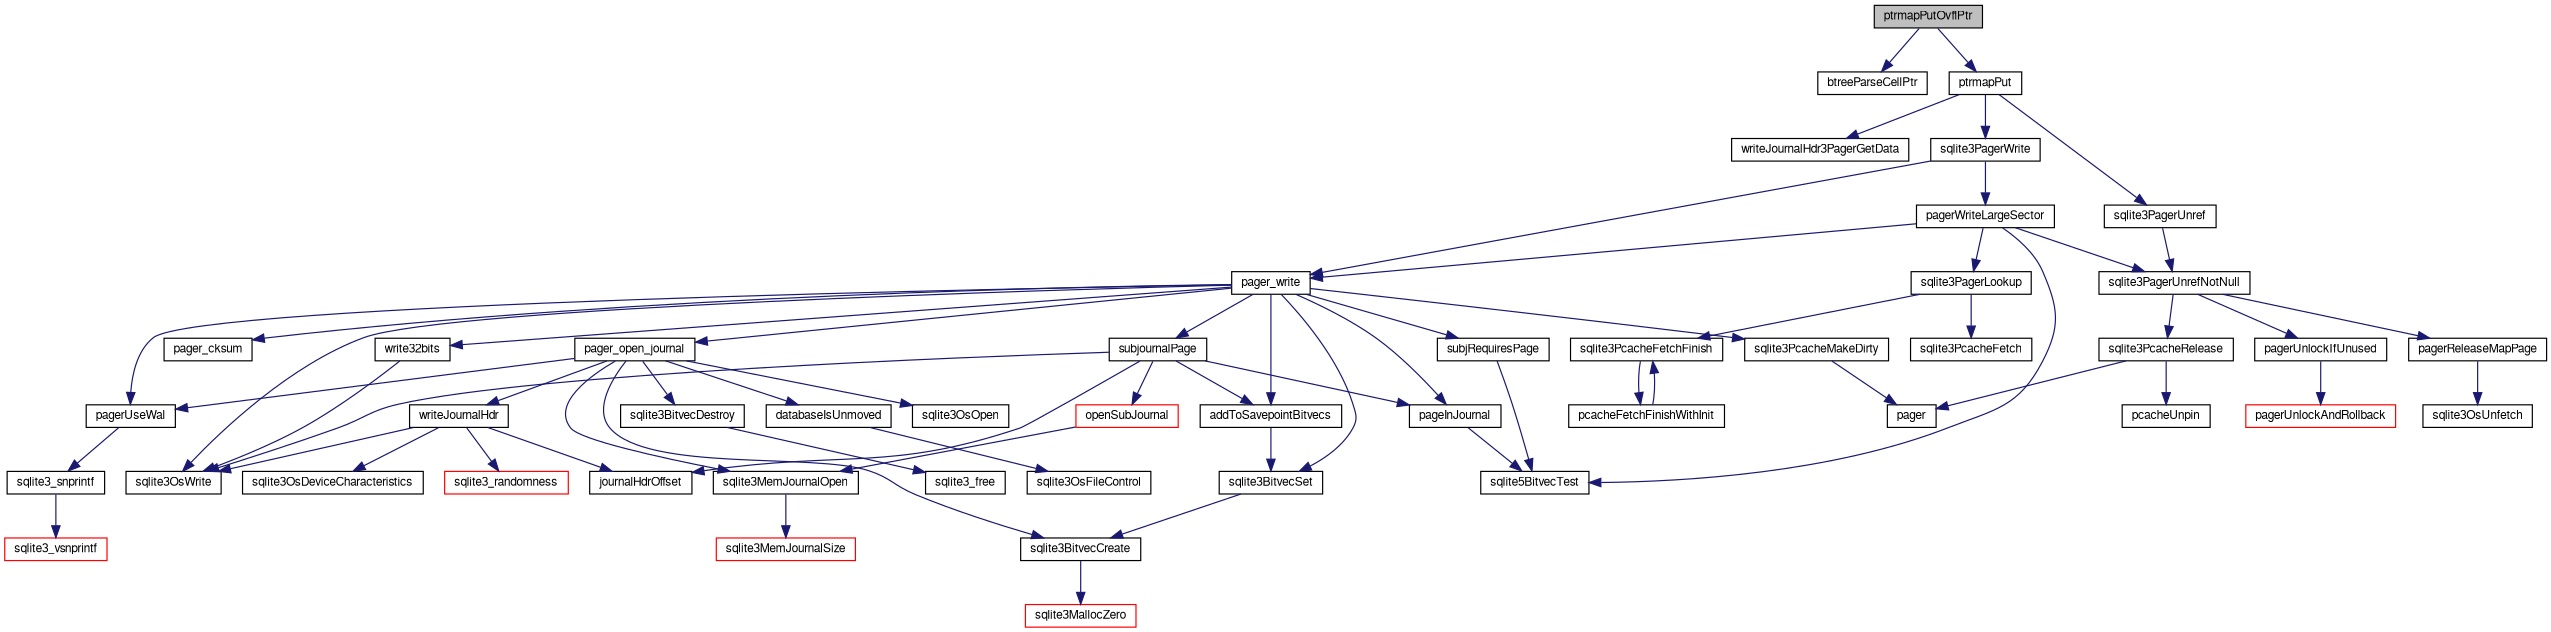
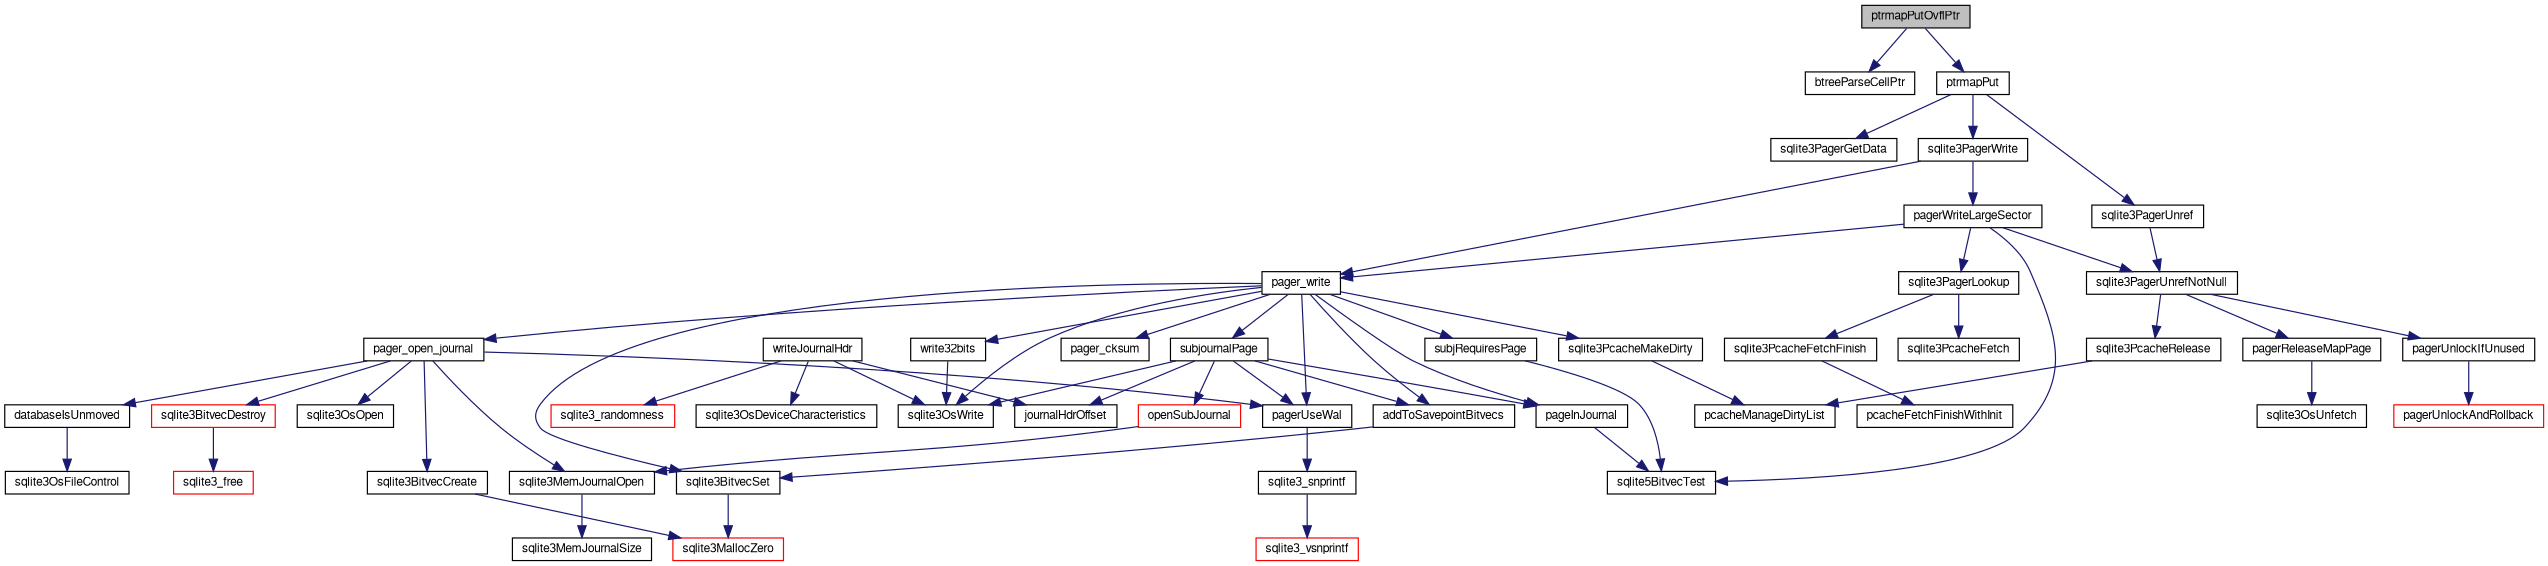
(1820, 150) -> (1834, 150)
(572, 374) -> none
none -> (1258, 379)
(1655, 389) -> none
(682, 416) -> (213, 416)
(1912, 416) -> (1765, 416)
(2166, 416) -> none
(965, 483) -> (213, 483)
(1181, 514) -> (728, 510)
(786, 549) -> (582, 549)
